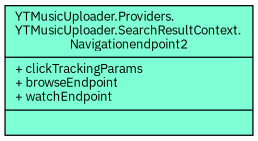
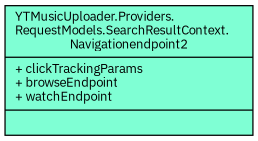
(129, 31) -> (123, 31)
